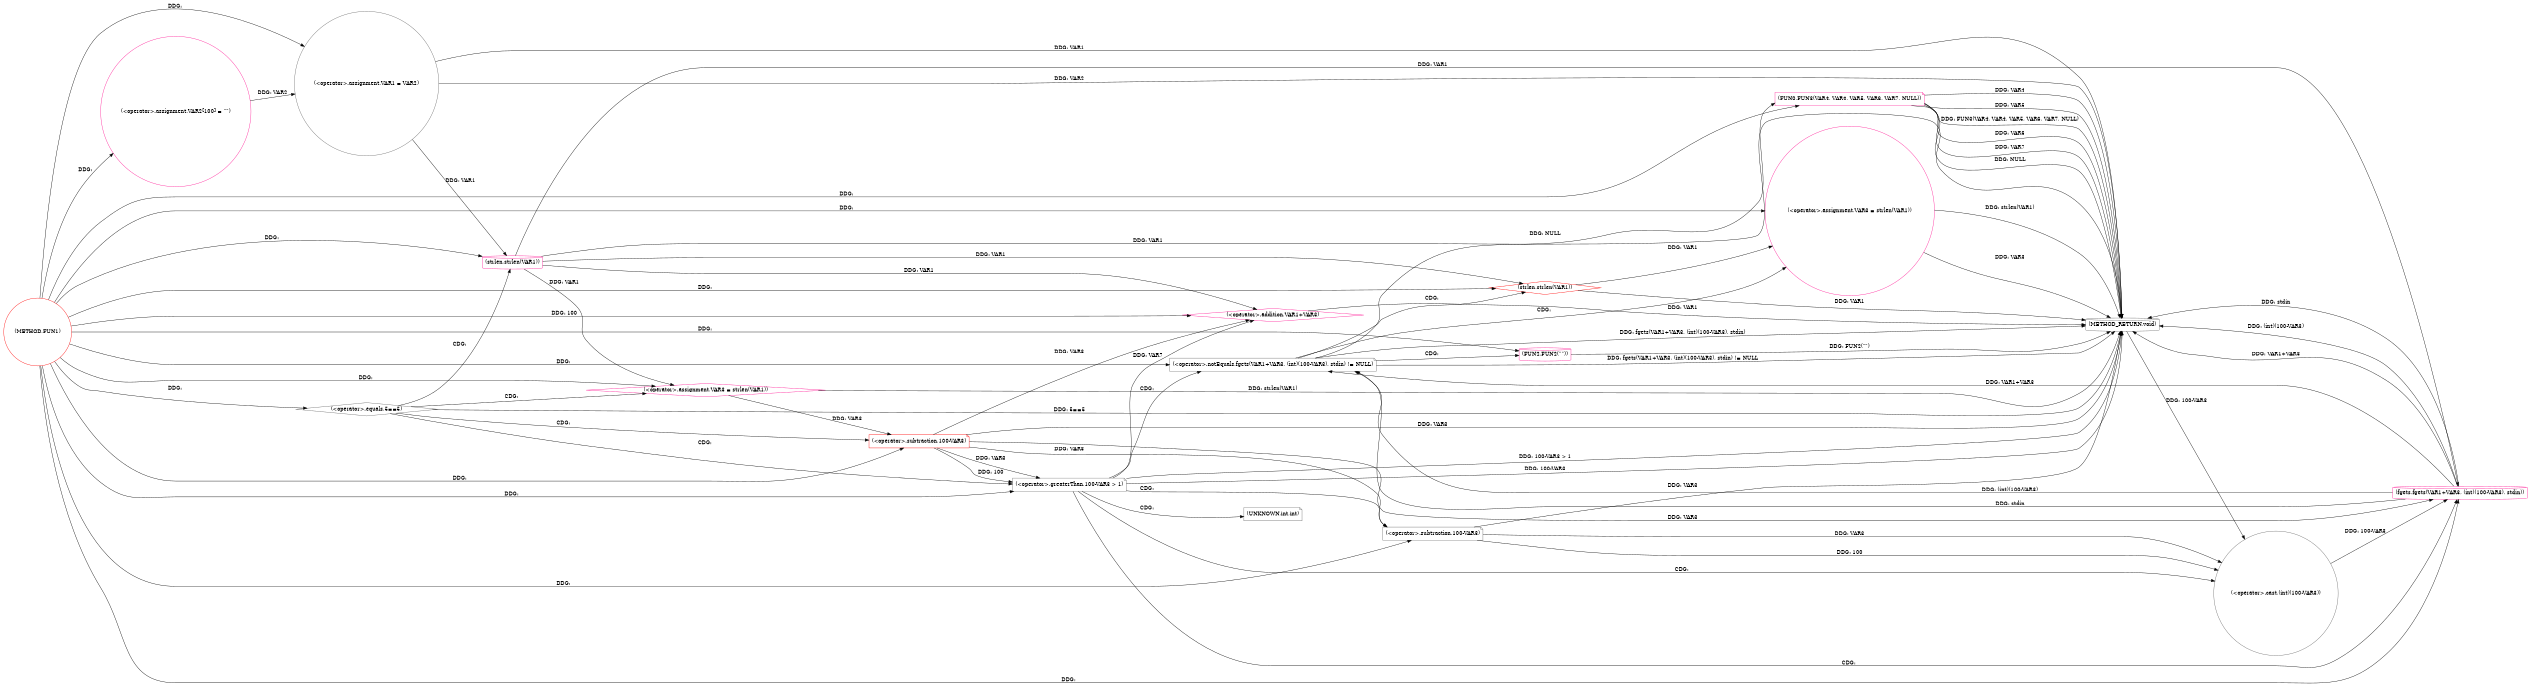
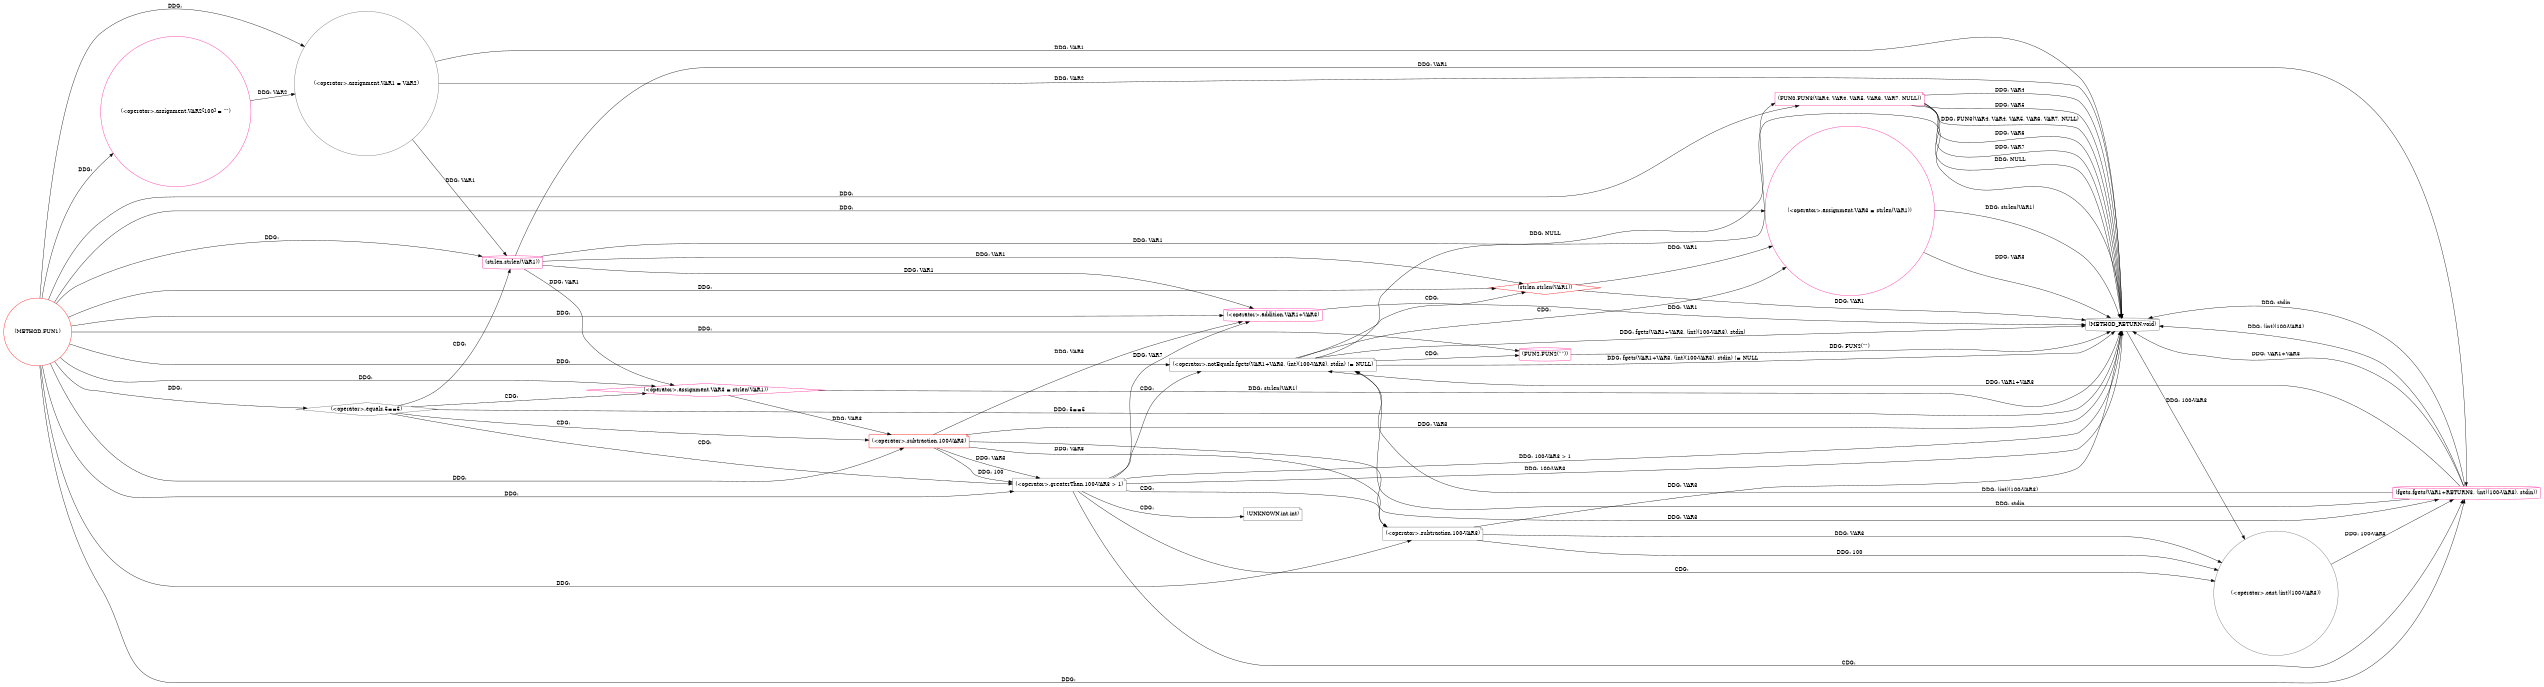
(564, 313) -> (564, 313)
(1273, 315) -> (1273, 315)
(2460, 493) -> (2466, 493)
